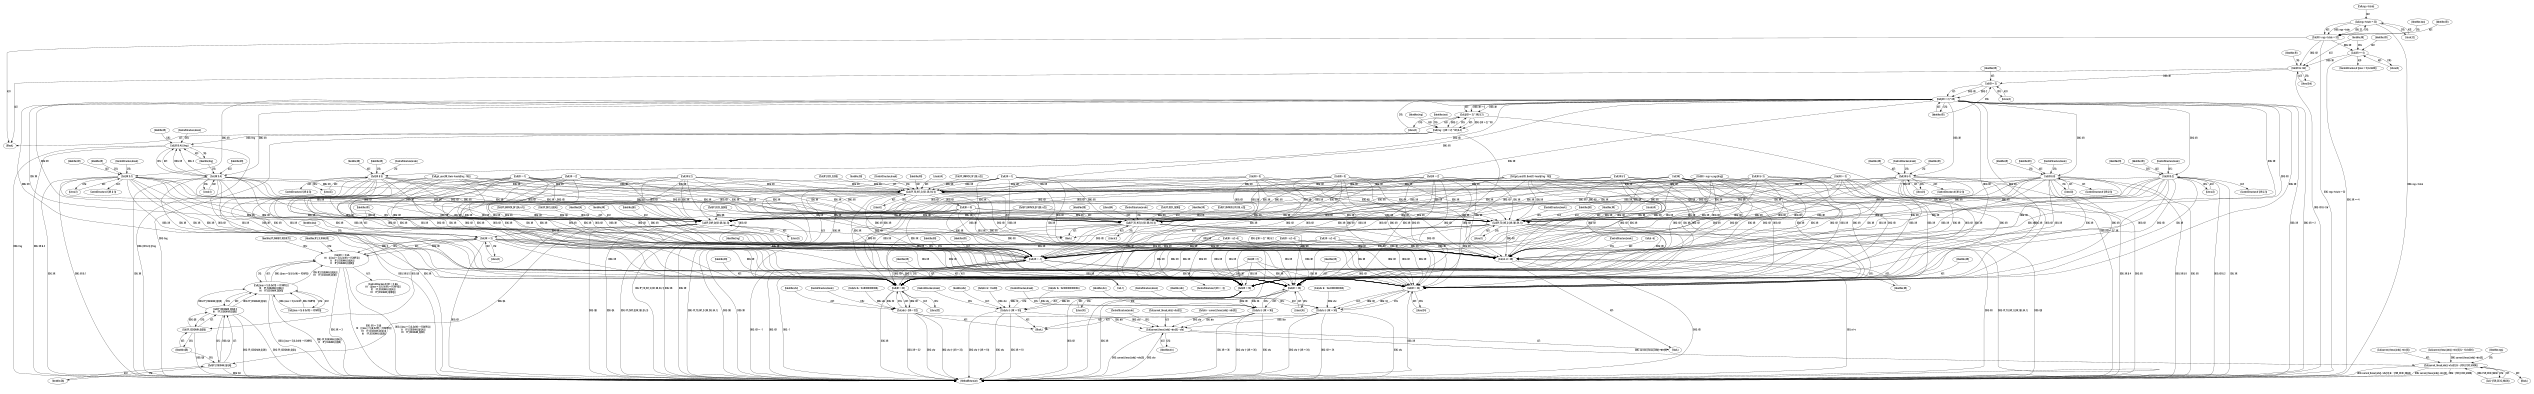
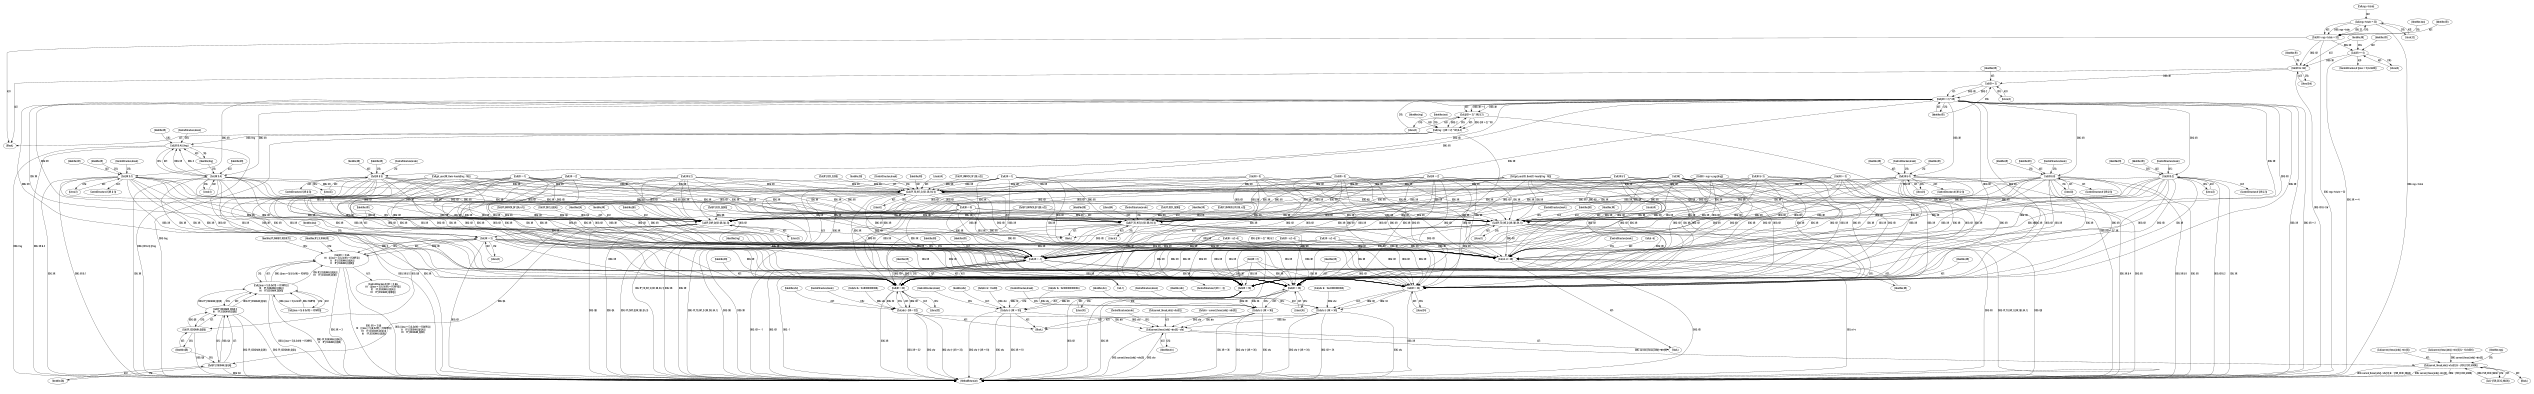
(1376, 306) -> none
